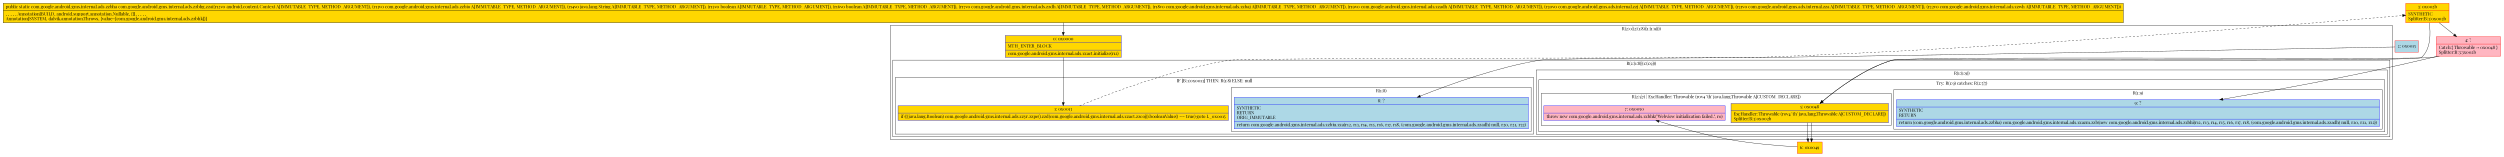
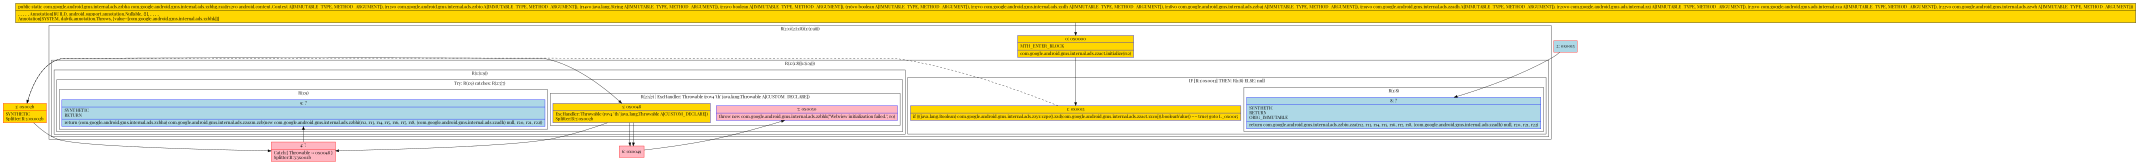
(2125, 58) -> (474, 146)
(1753, 119) -> (575, 119)
(1810, 148) -> (632, 152)
